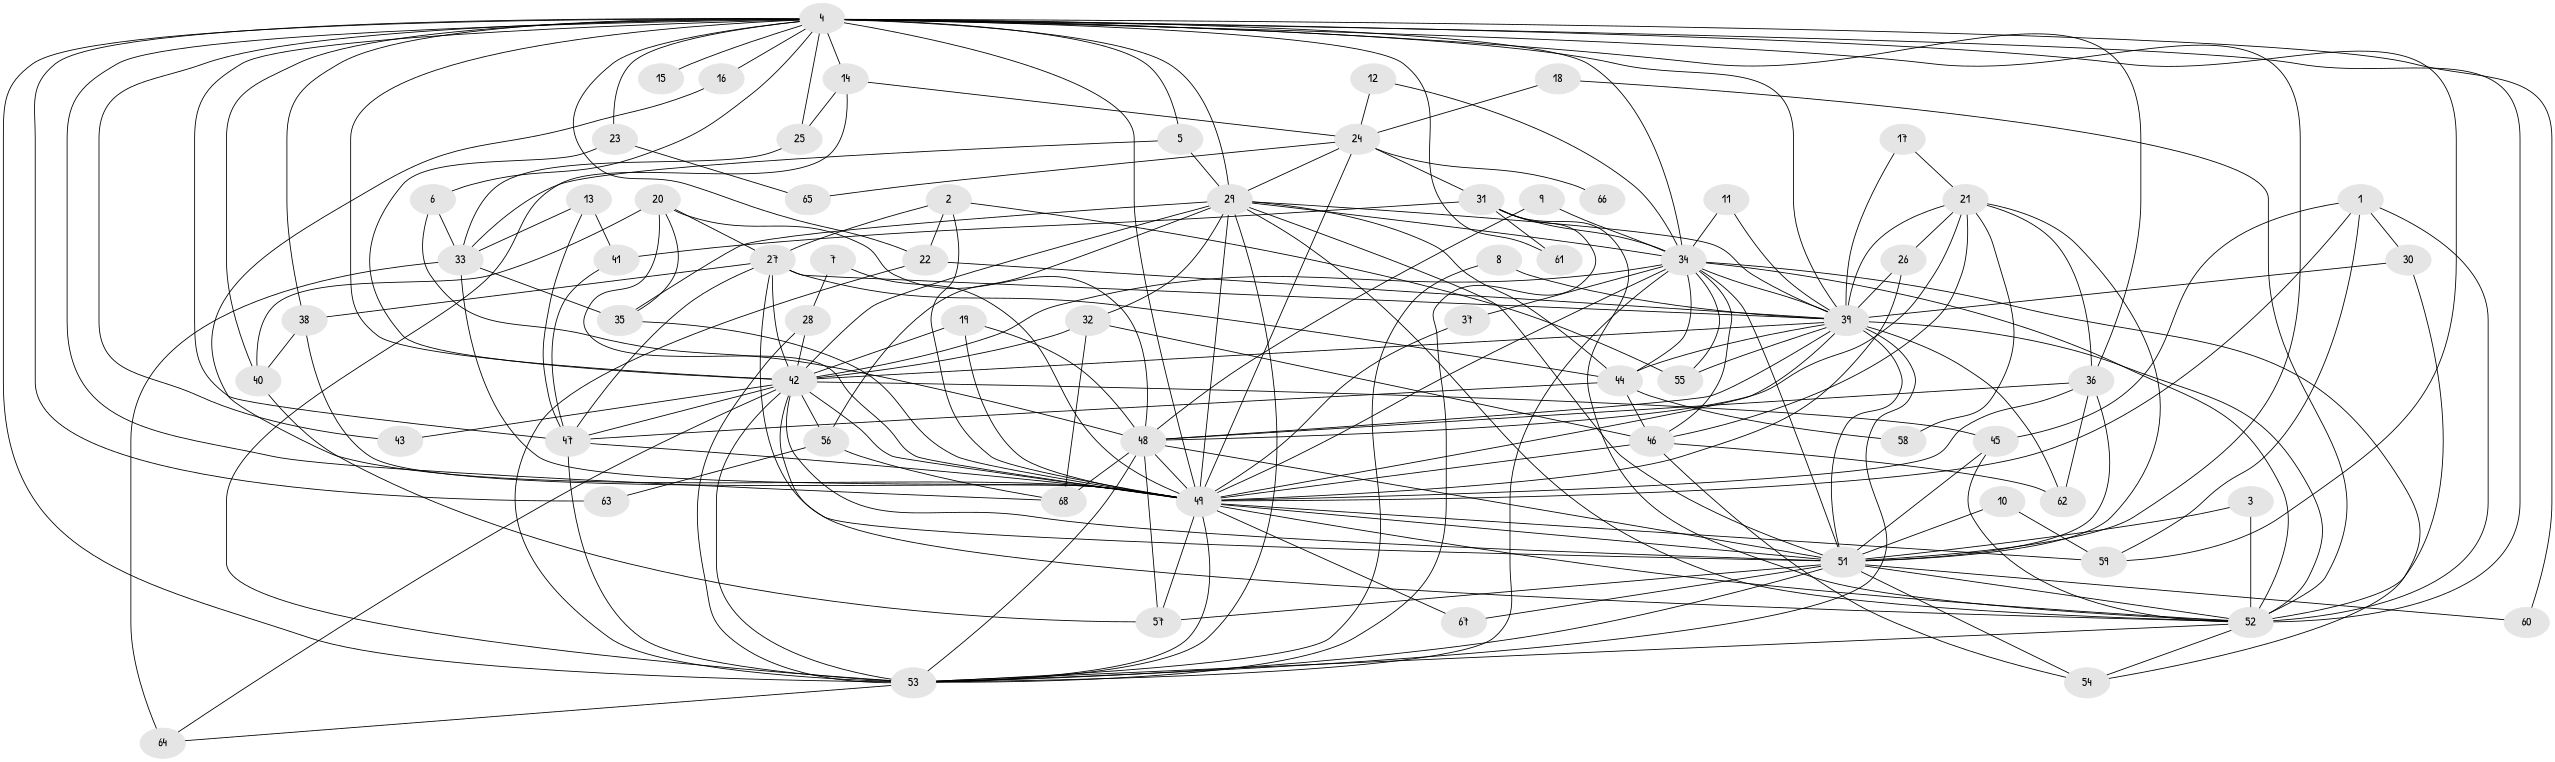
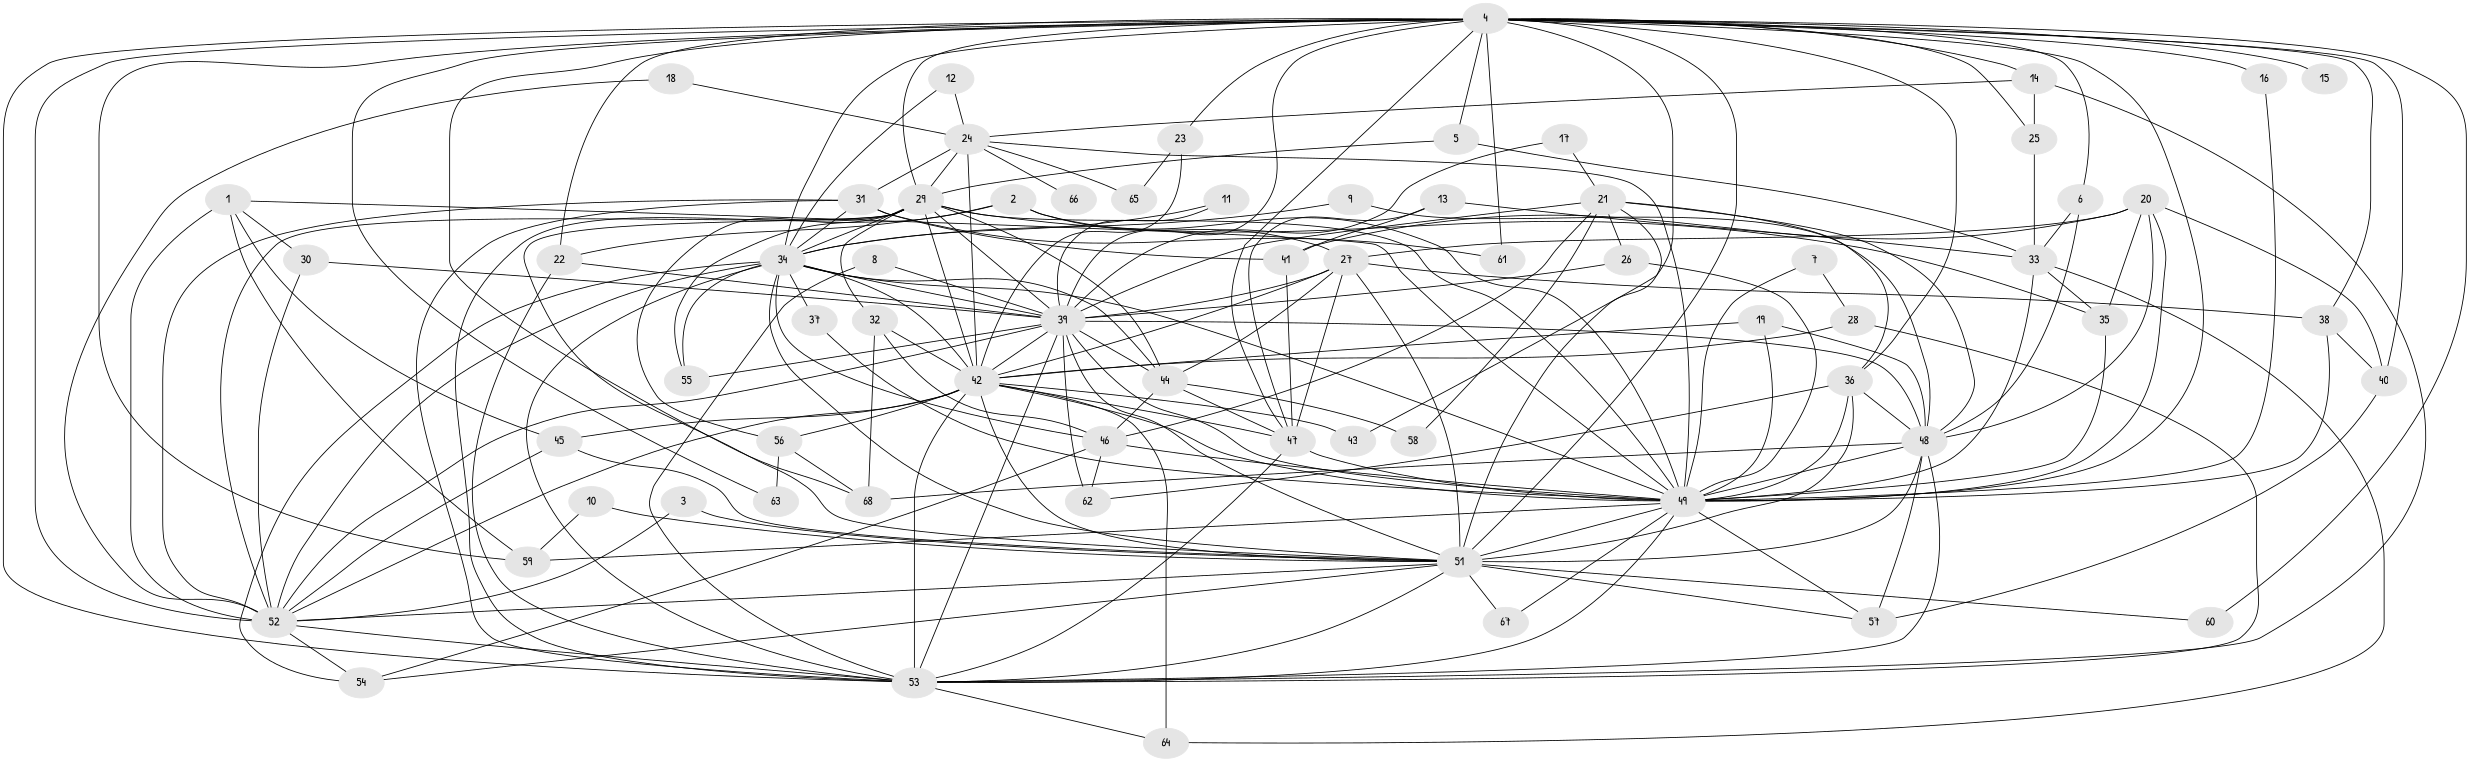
(351, 172) -> (972, 260)
none -> (1715, 226)
(1647, 572) -> none
